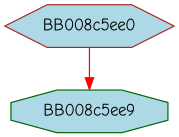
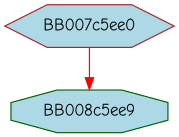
(89, 26) -> (89, 26)
